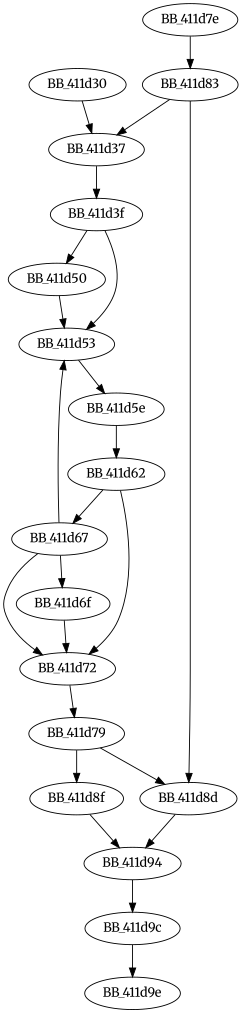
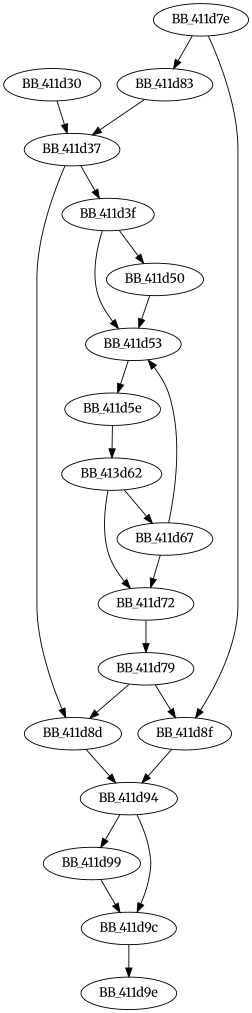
none -> (238, 375)
(190, 437) -> (37, 437)
(116, 474) -> (112, 474)
(63, 604) -> none
none -> (92, 864)
